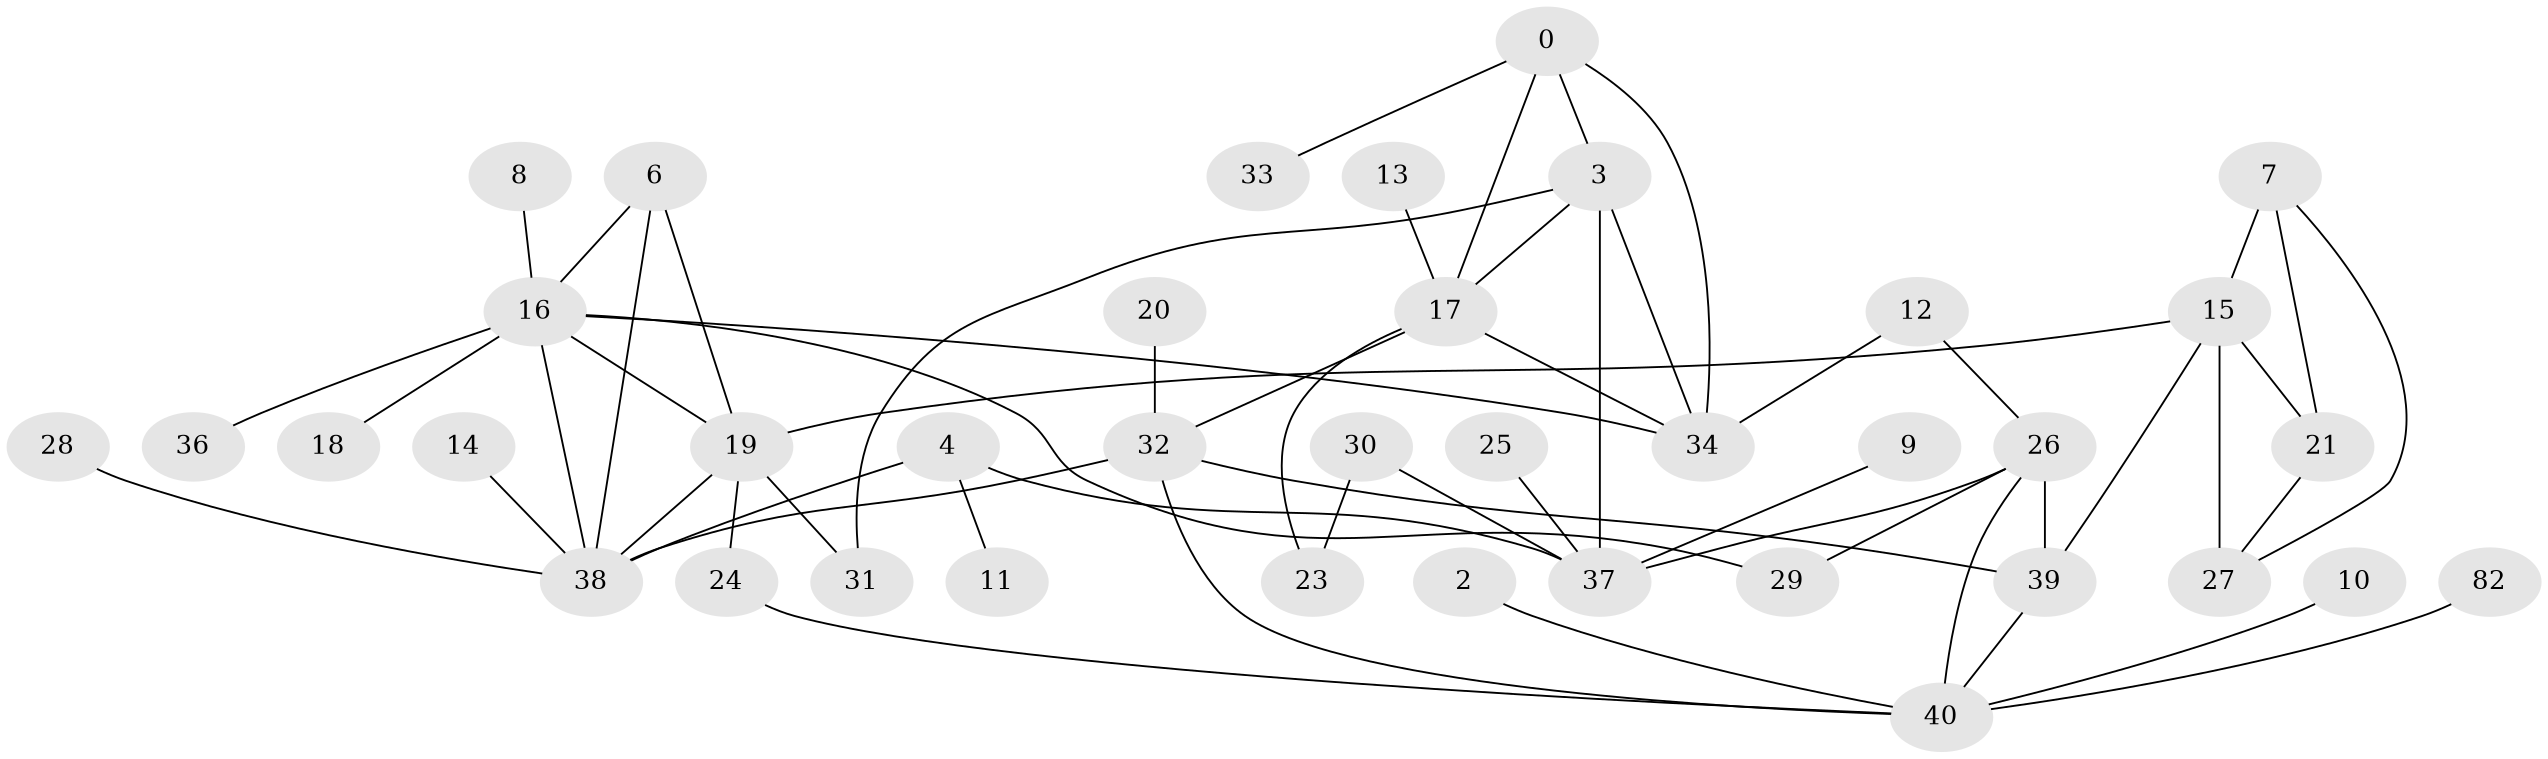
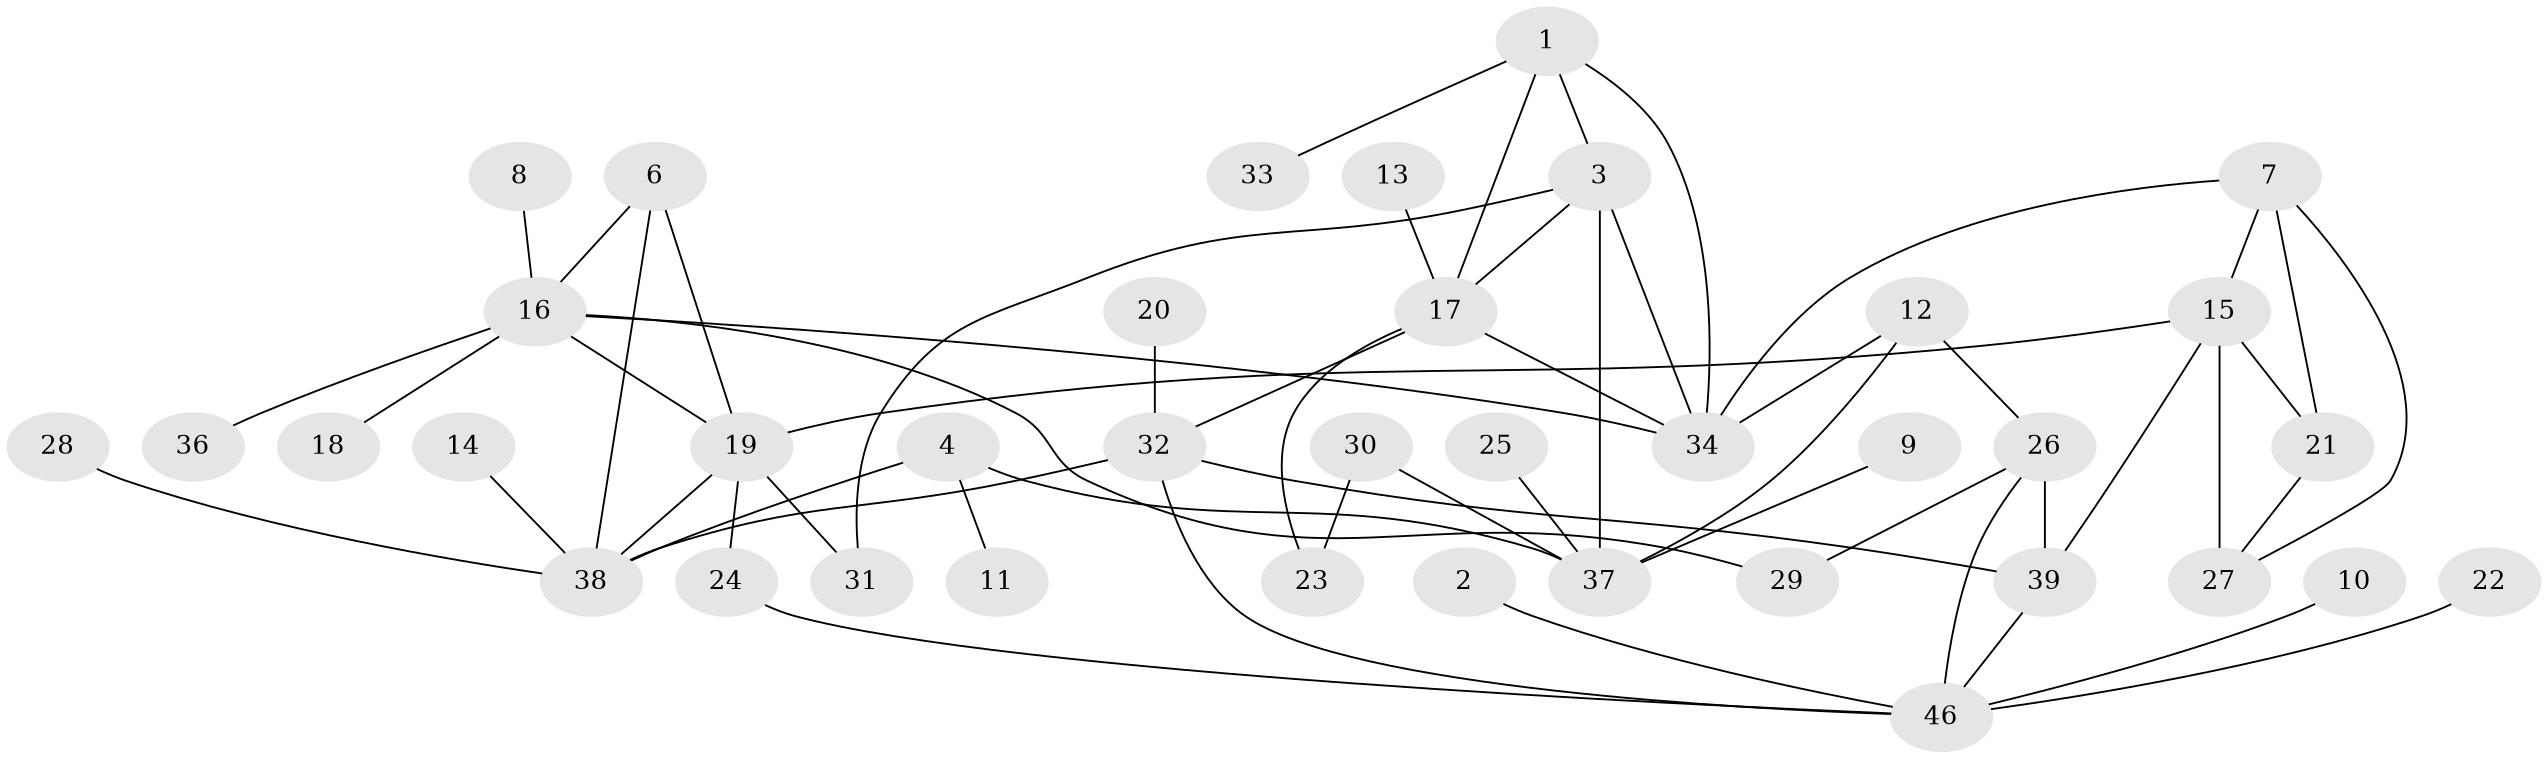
(1547, 41) -> (1547, 41)
none -> (1938, 236)
(563, 447) -> none
(1827, 523) -> (1783, 470)
(2490, 582) -> (2490, 582)
(1942, 717) -> (1942, 717)
